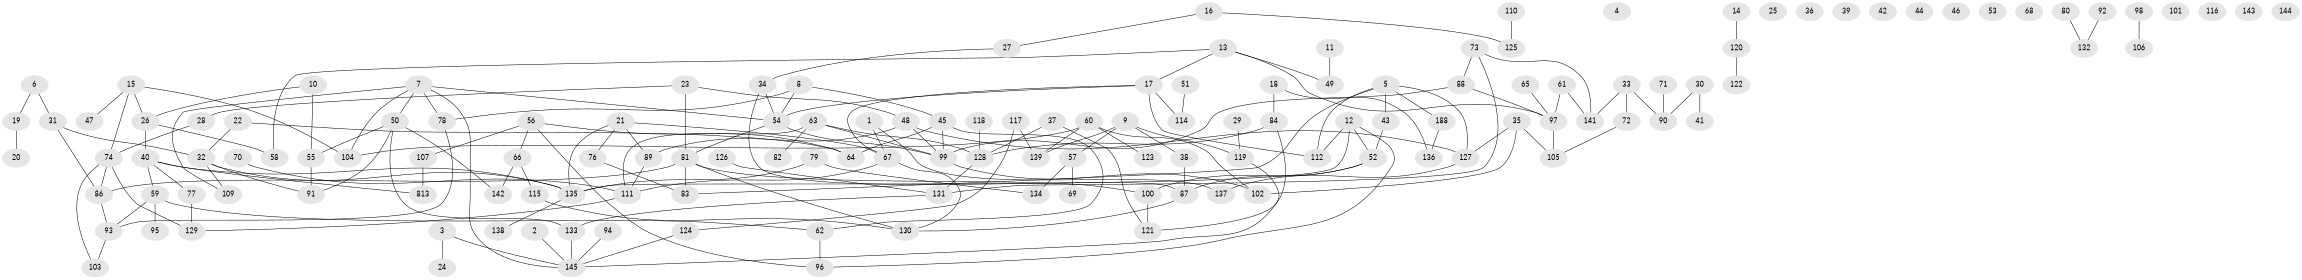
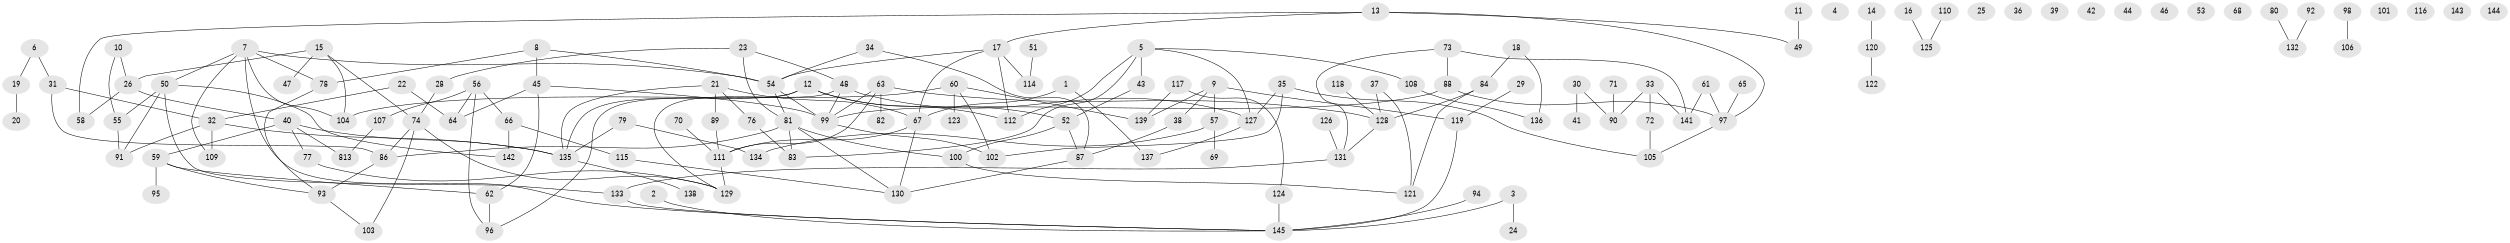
(1007, 48) -> none
(1442, 121) -> (1411, 85)
(777, 140) -> (679, 103)
